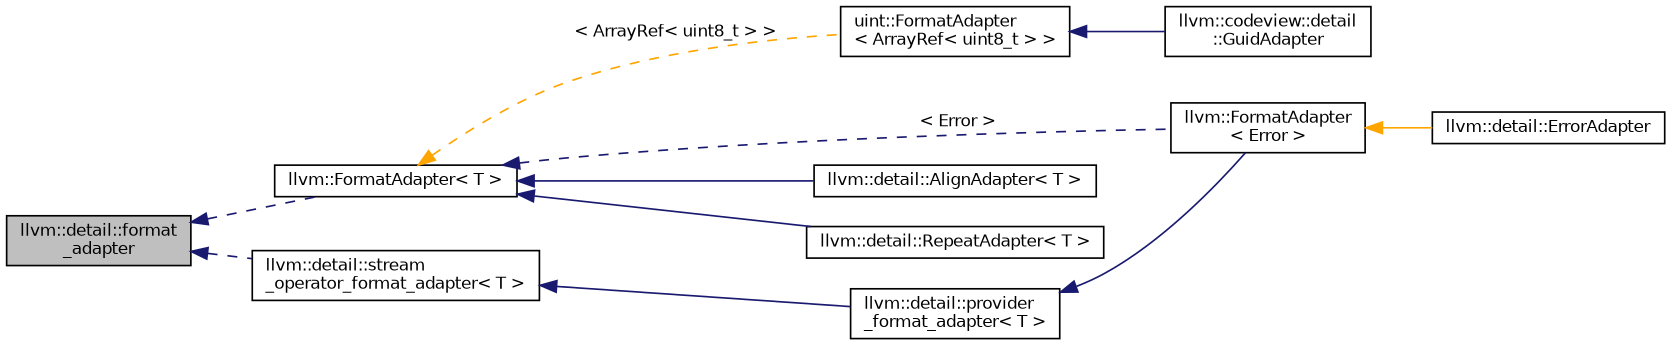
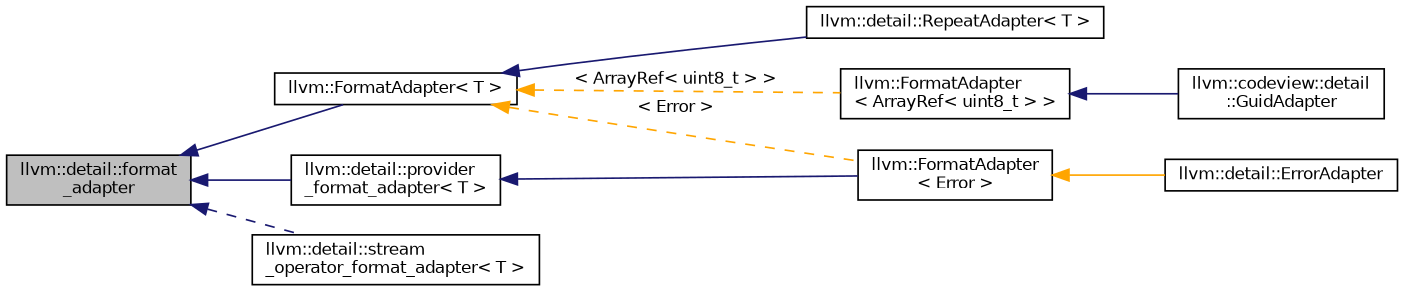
(955, 32) -> (955, 94)
(845, 140) -> (683, 135)
(955, 181) -> none
(262, 208) -> (270, 127)
(704, 297) -> (249, 180)
